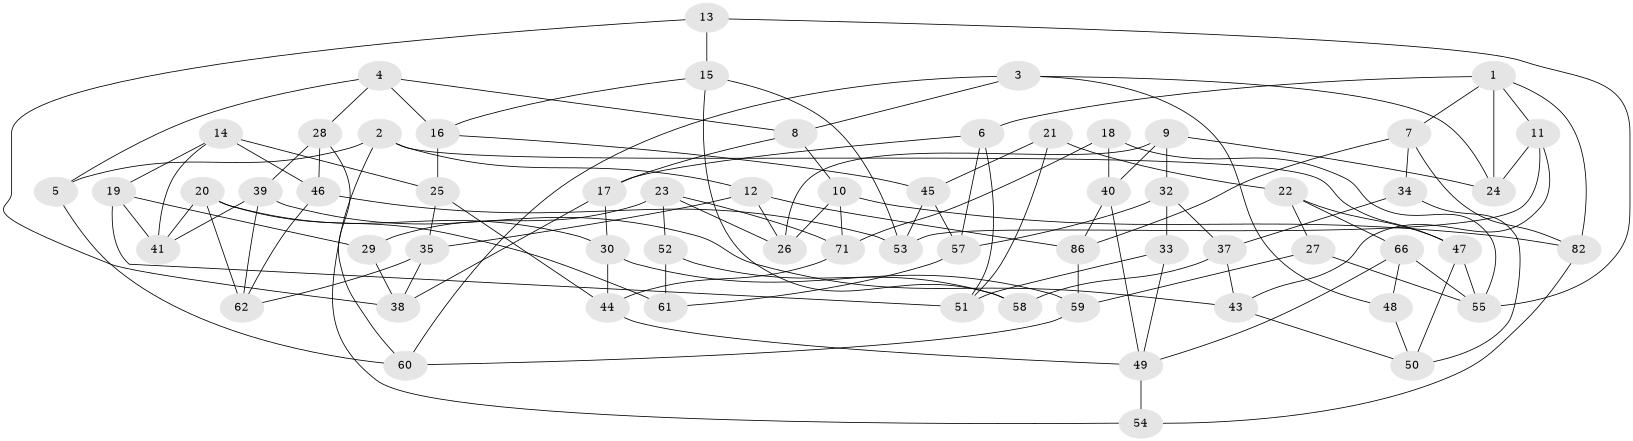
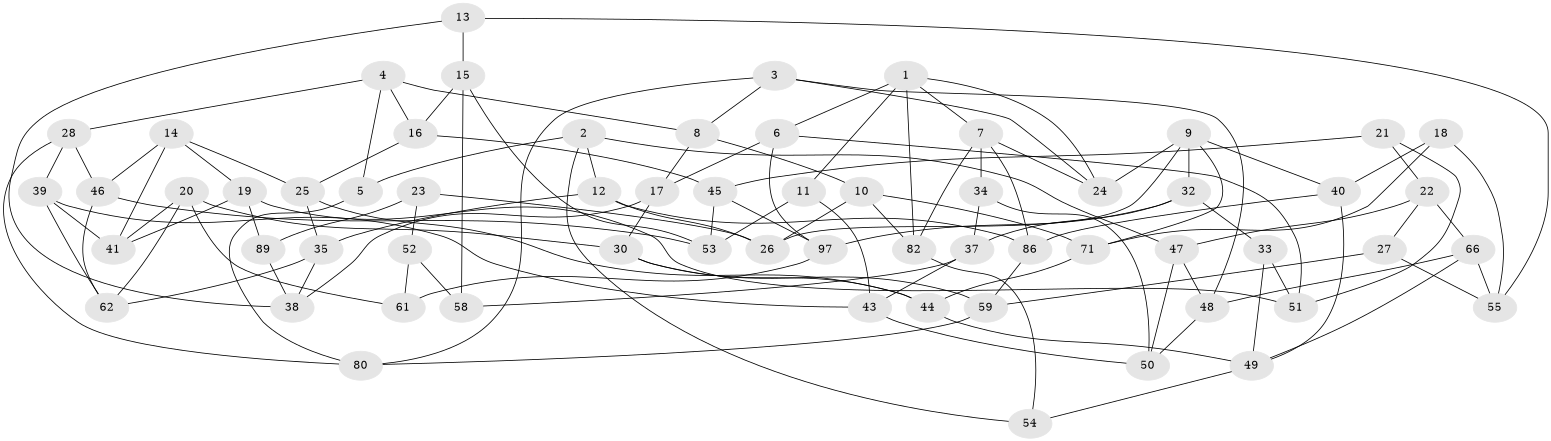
(1516, 163) -> (1041, 163)
(777, 223) -> (1196, 217)
(369, 250) -> (263, 250)
(959, 250) -> (826, 250)
(1470, 279) -> (1195, 283)
(406, 366) -> (361, 366)
